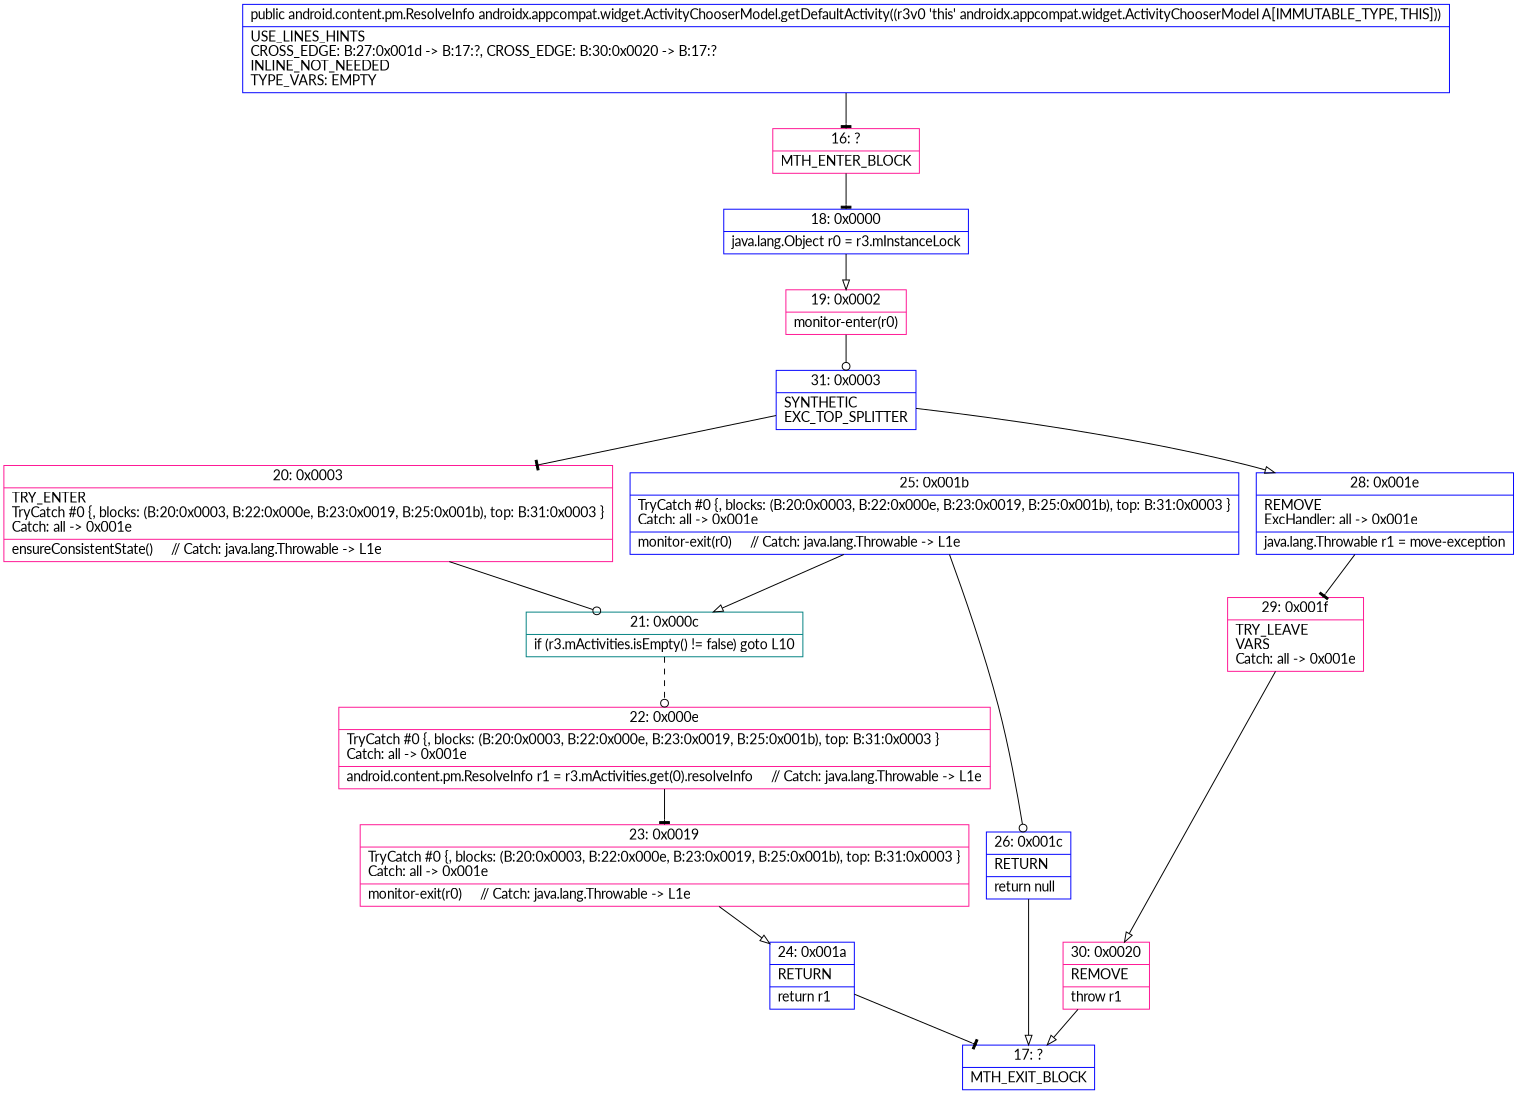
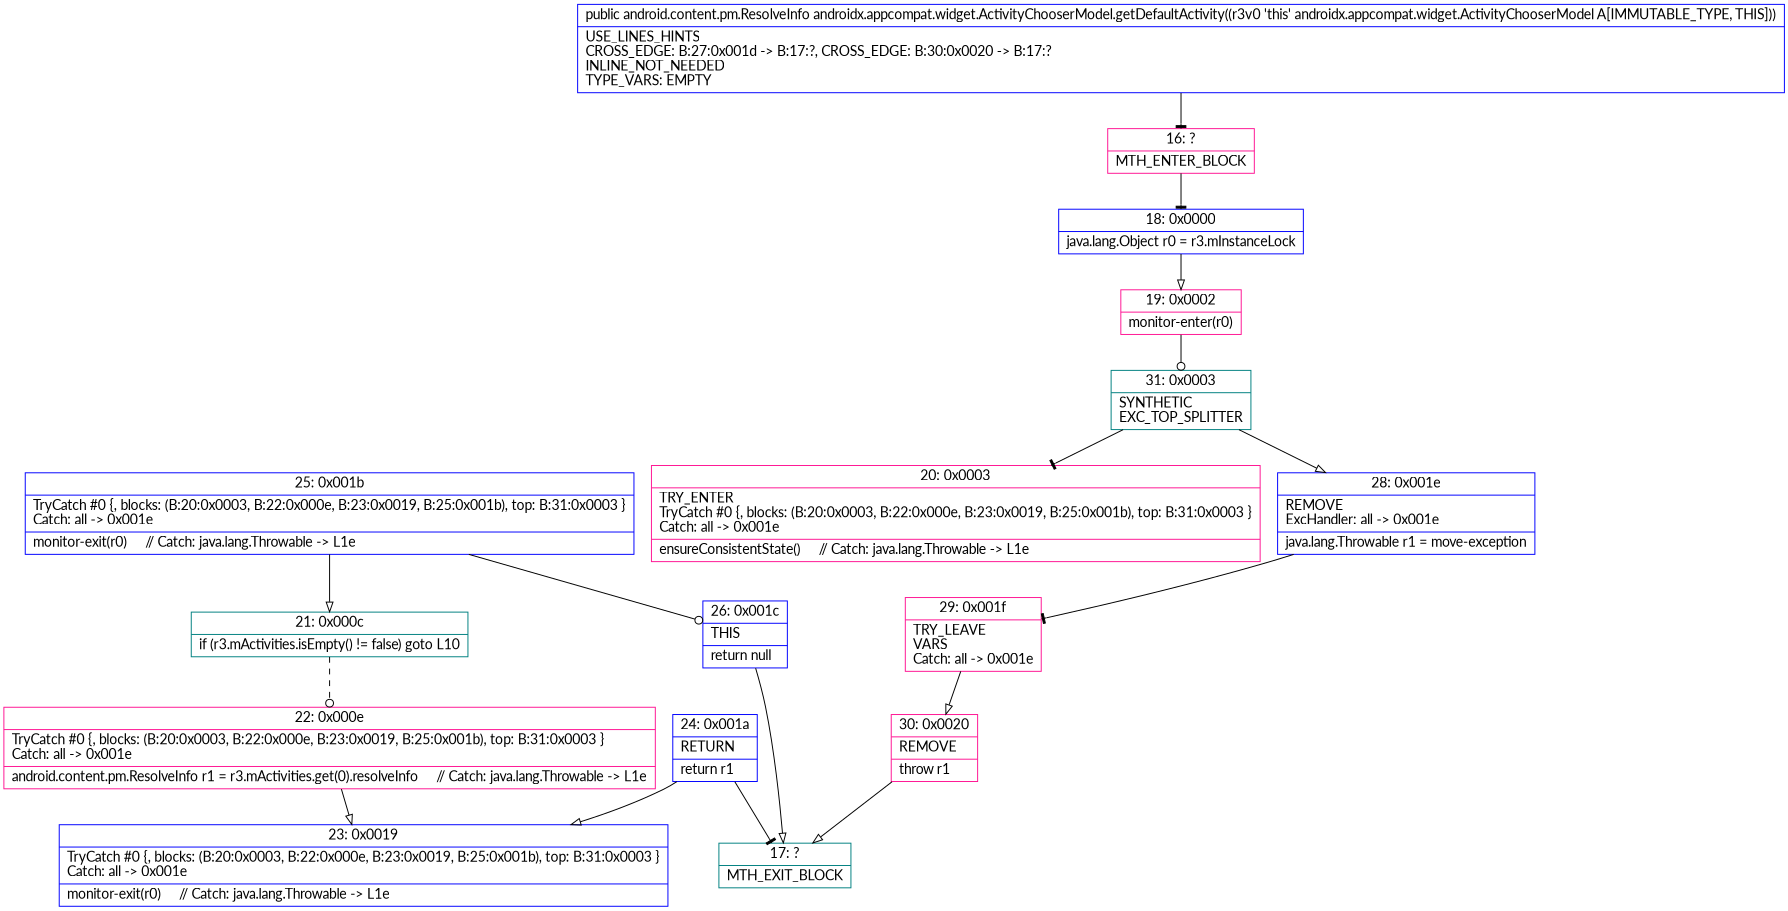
(846, 400) -> (1181, 400)
(521, 586) -> none
(665, 804) -> (345, 802)
(665, 865) -> (364, 865)
(1021, 865) -> (726, 634)
(740, 922) -> (630, 804)
(1029, 1067) -> (785, 865)
